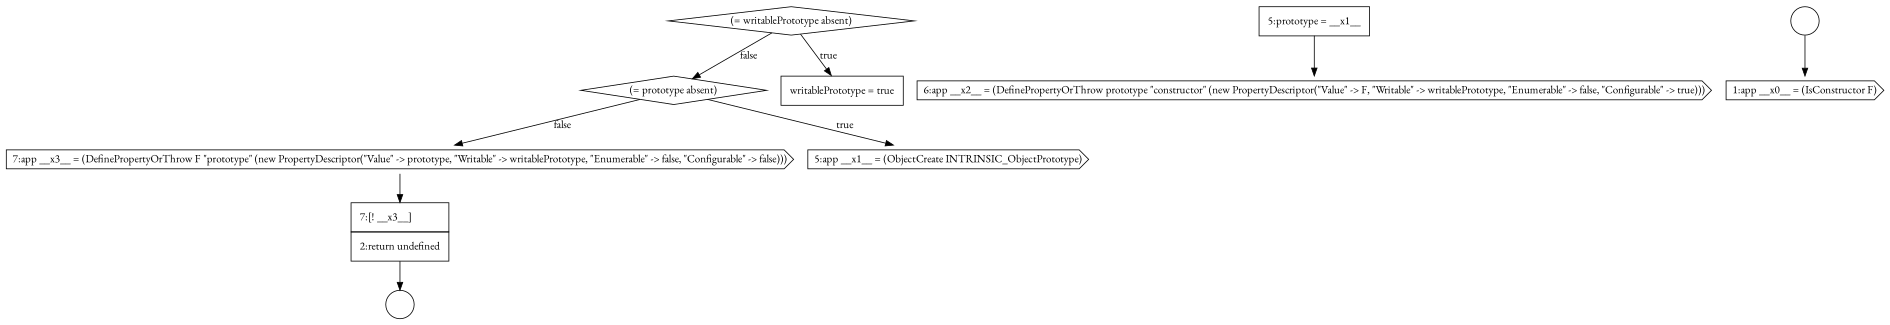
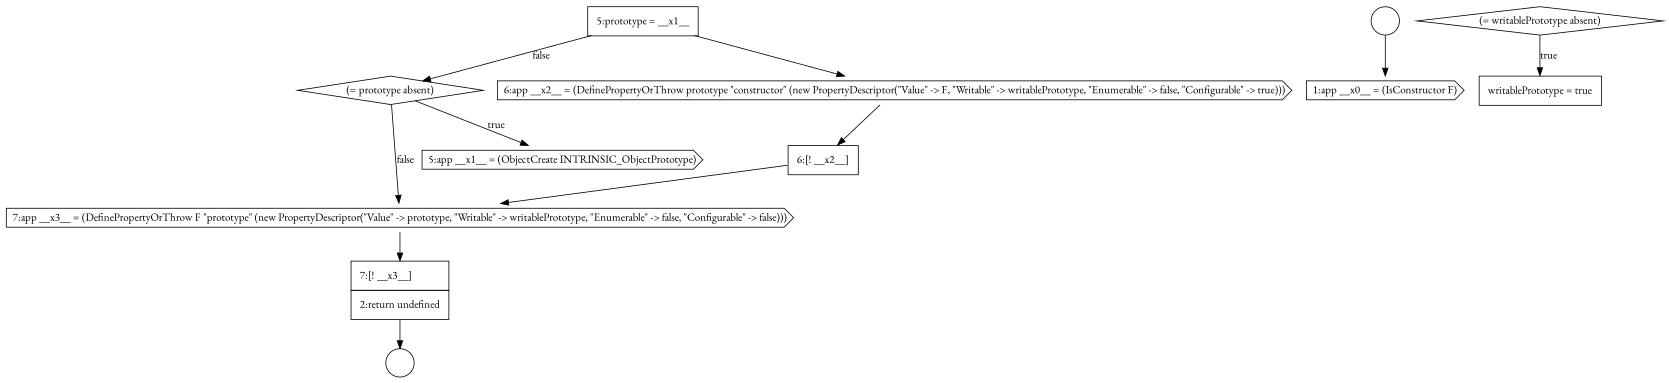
(736, 54) -> (511, 57)
none -> (823, 160)
